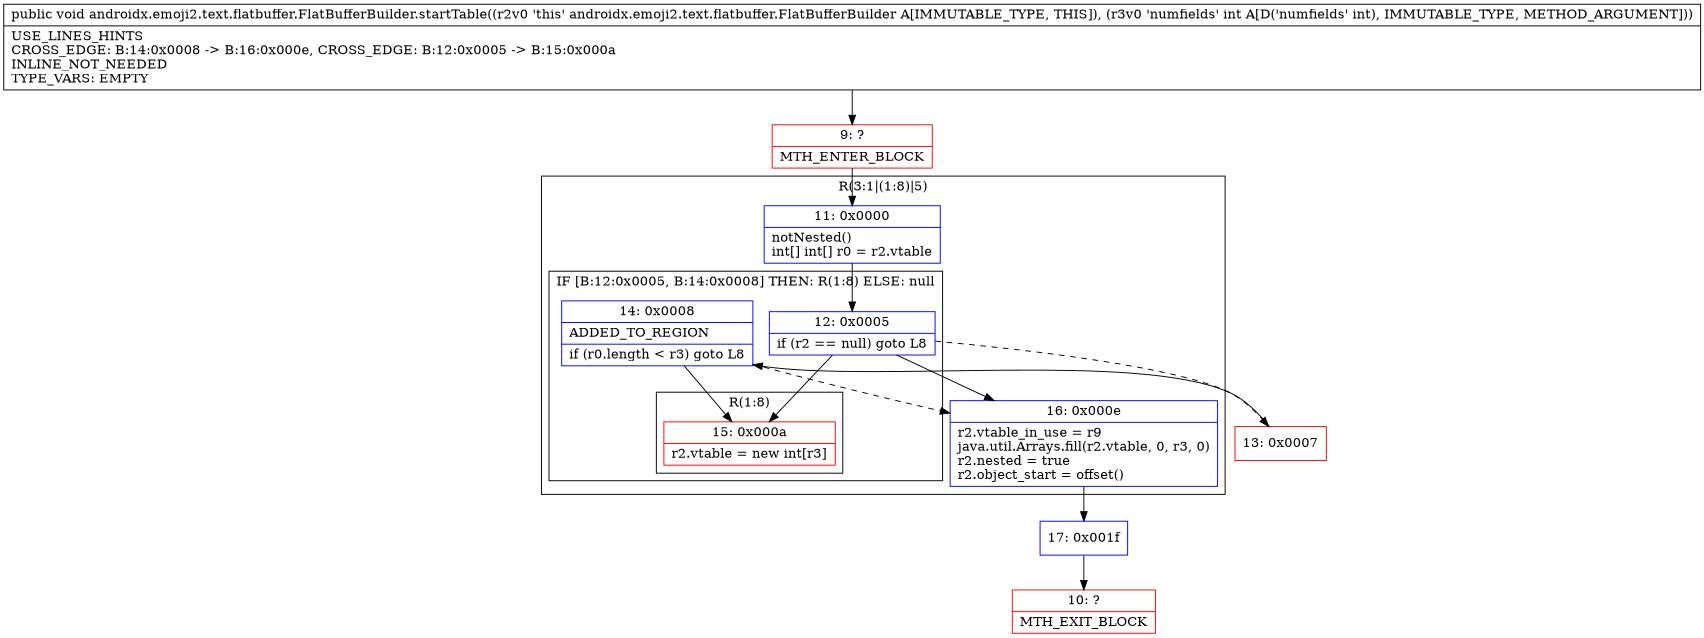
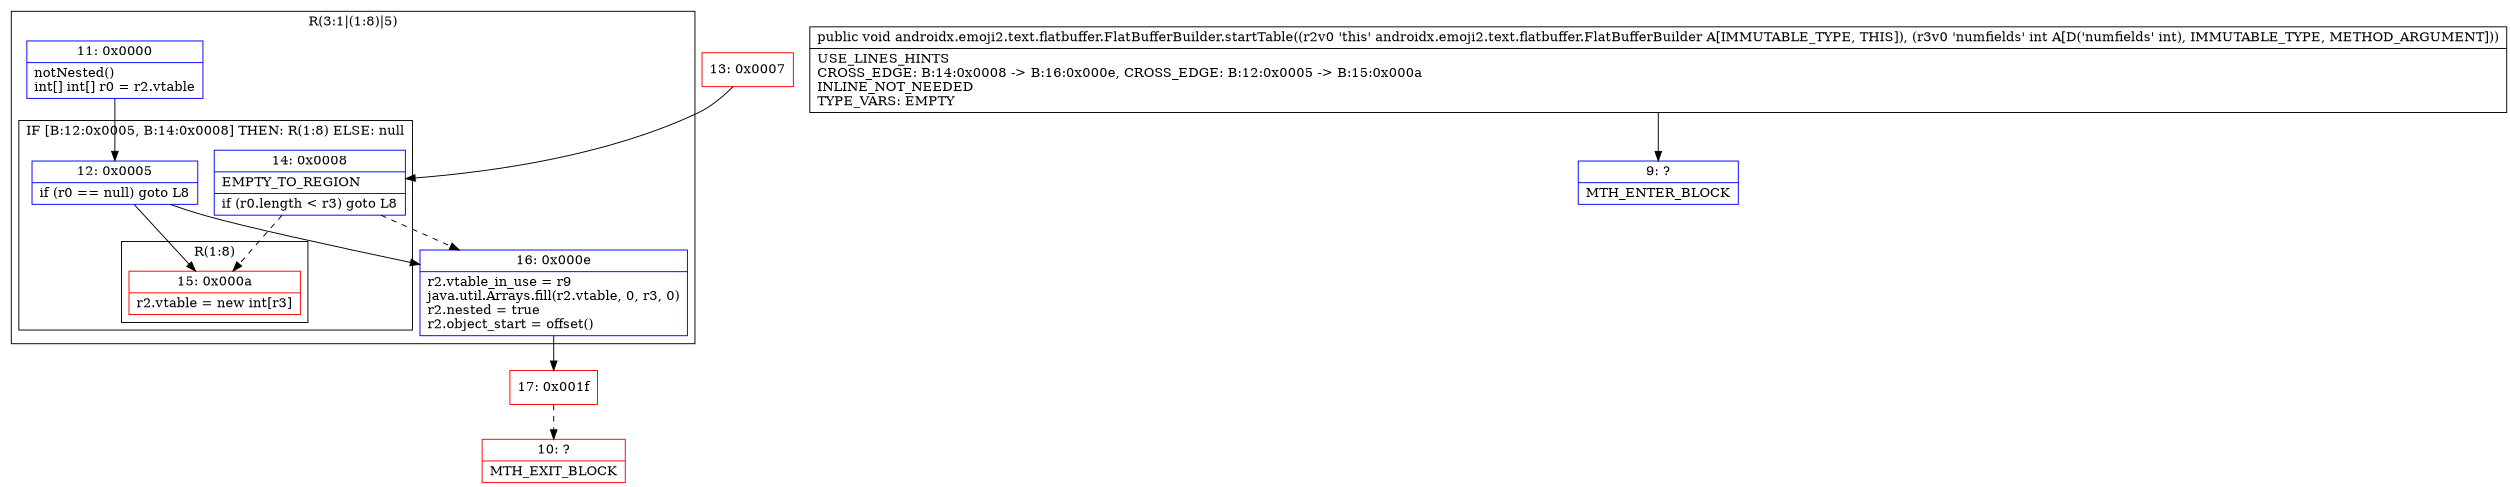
(852, 146) -> (1658, 183)
(852, 182) -> none
(639, 333) -> (291, 182)
(852, 344) -> (115, 193)
(1105, 362) -> none
(702, 386) -> (253, 248)
(1084, 538) -> (554, 387)
(1084, 568) -> (554, 417)
